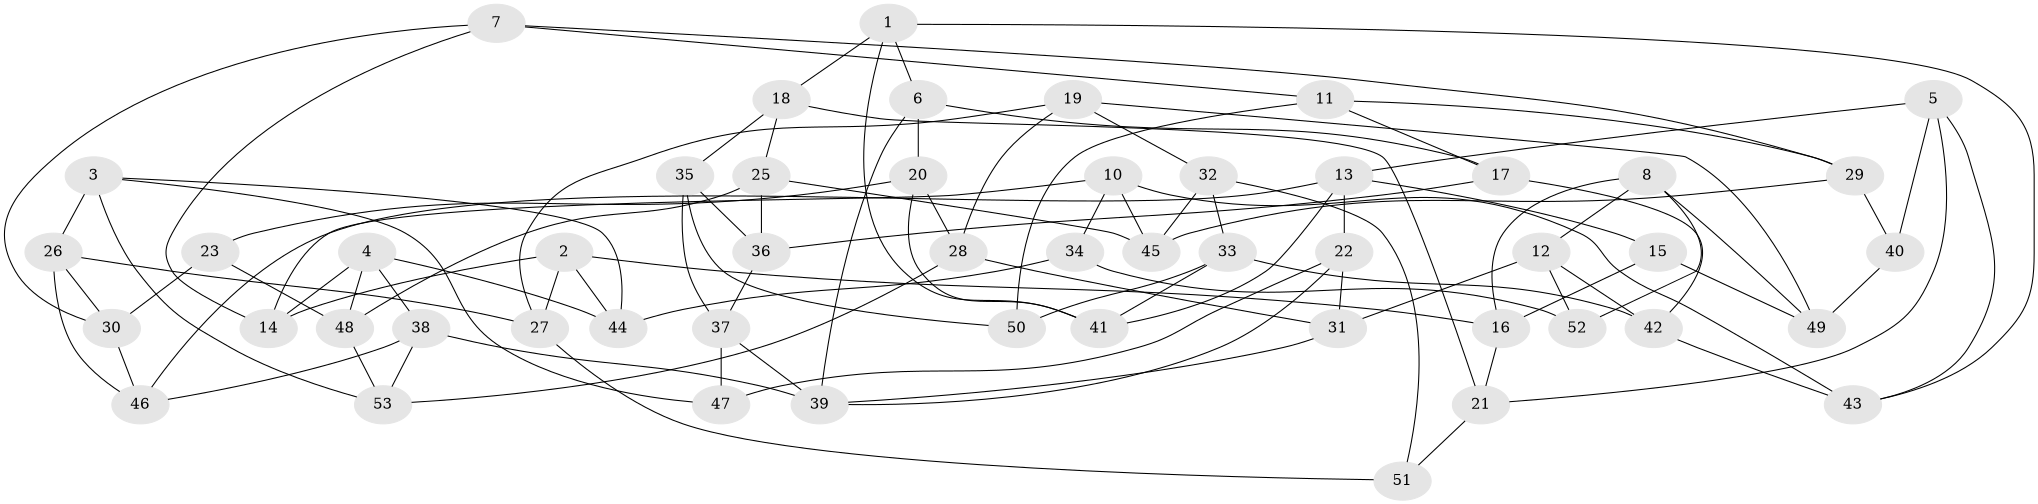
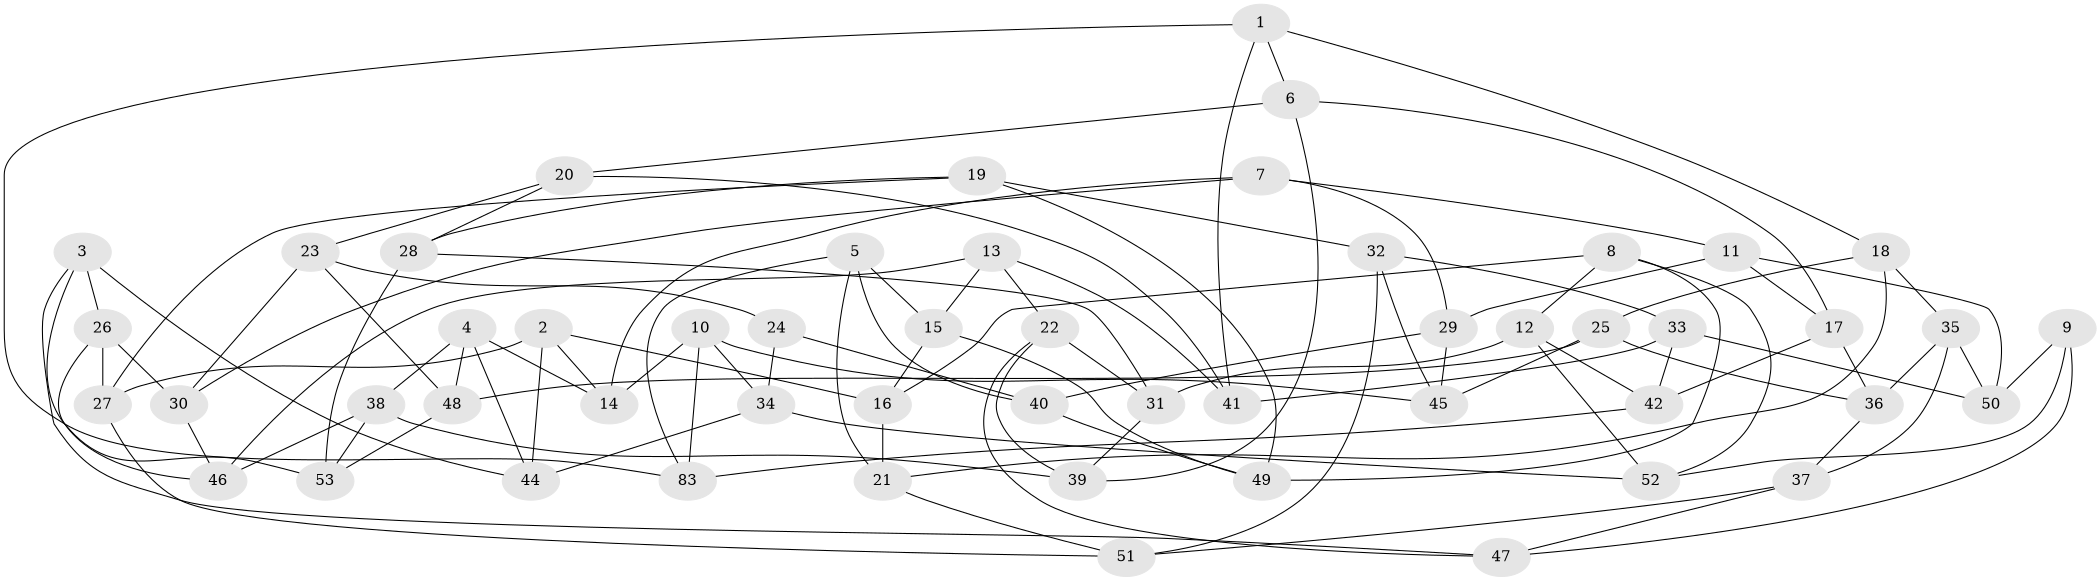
(1638, 134) -> (894, 290)
none -> (777, 329)
none -> (2068, 329)
(770, 367) -> (1465, 526)
(1853, 405) -> (688, 481)
